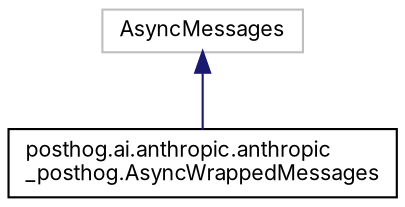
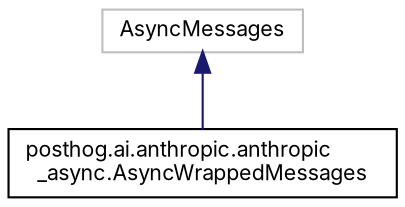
(203, 163) -> (203, 163)
